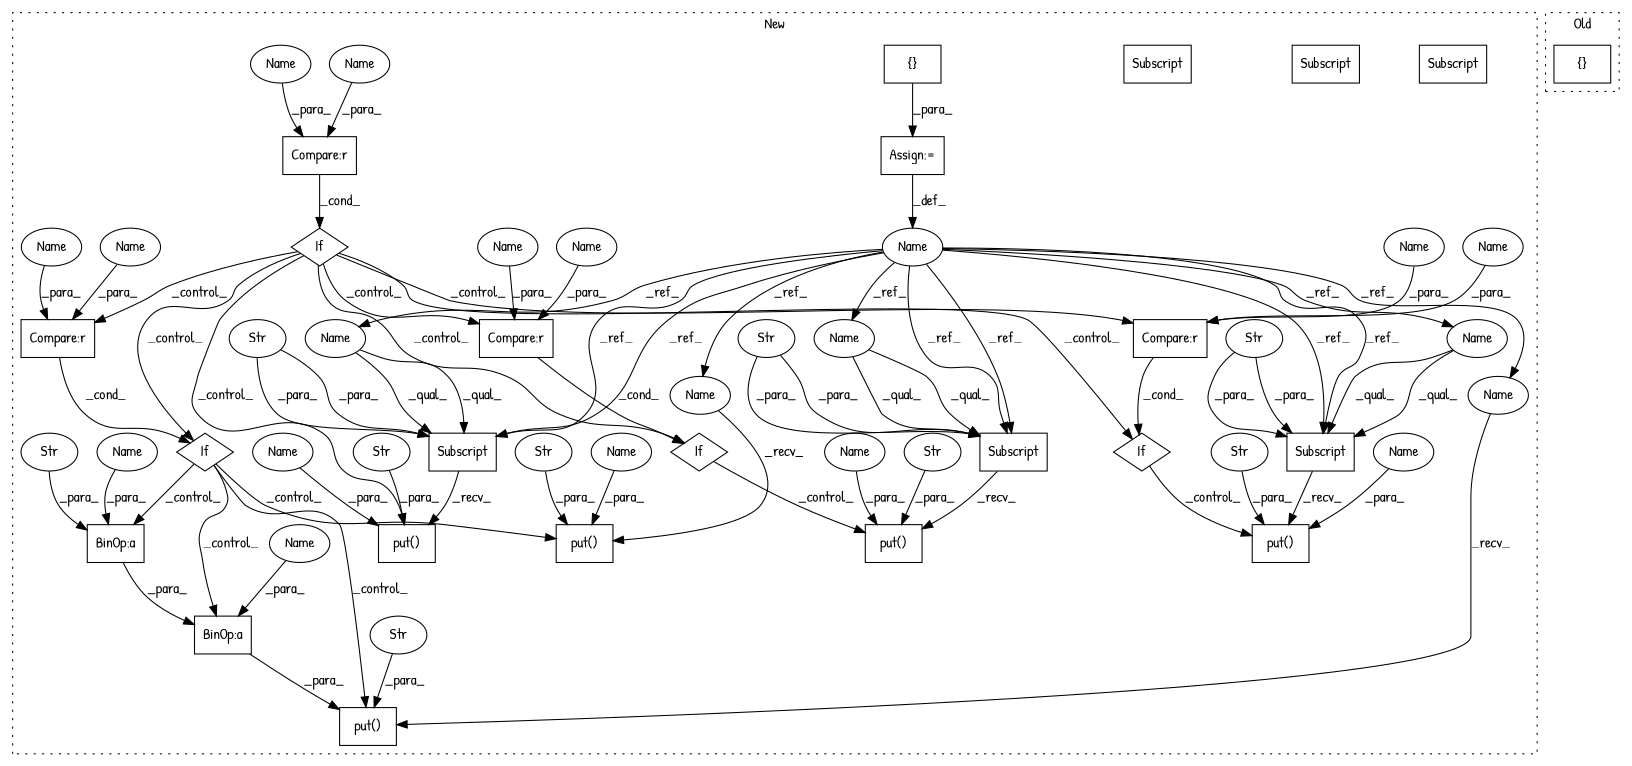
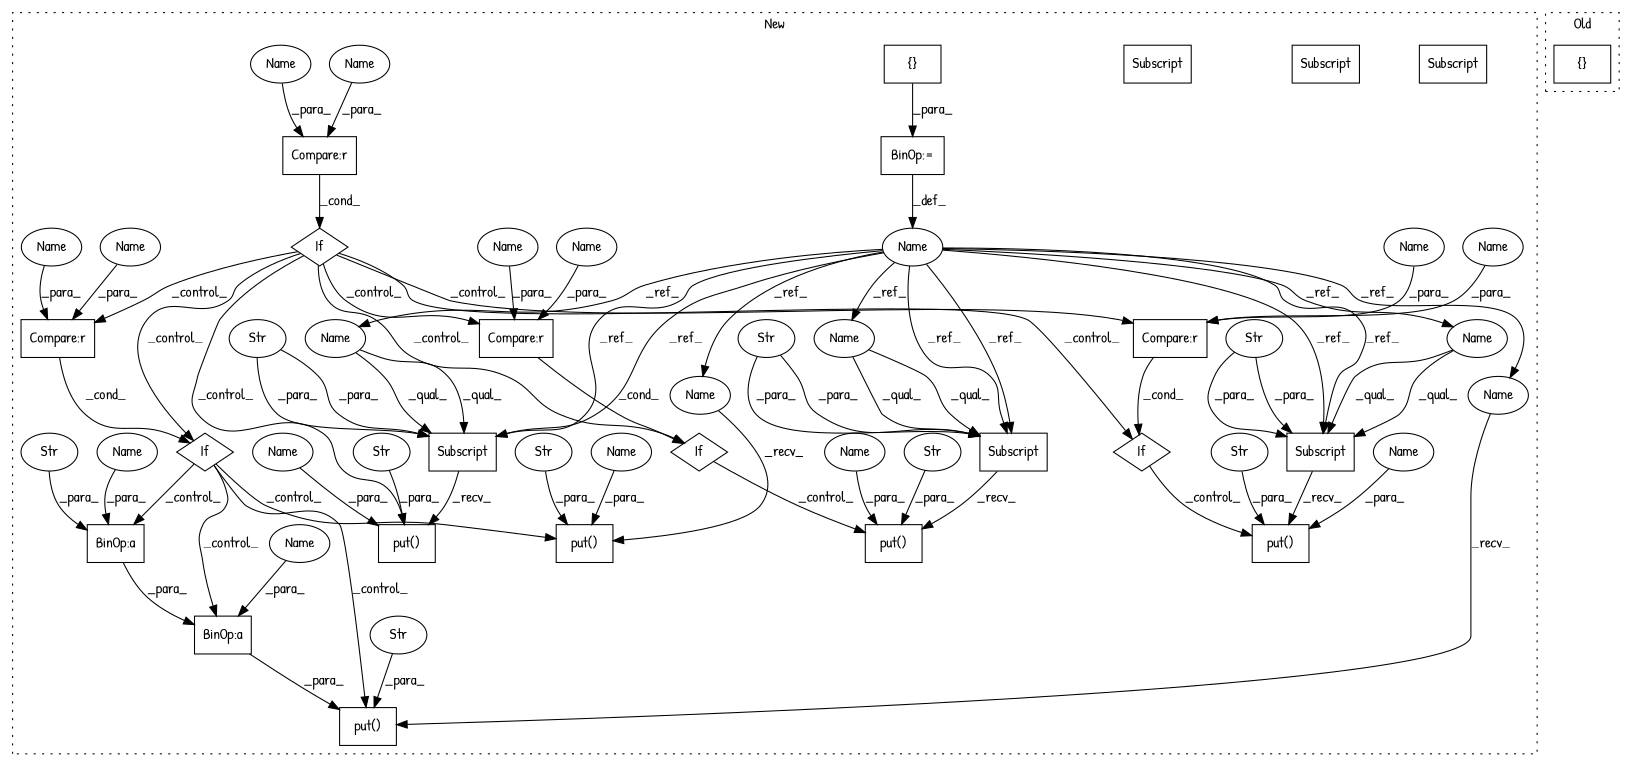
(913, 156) -> (913, 156)
